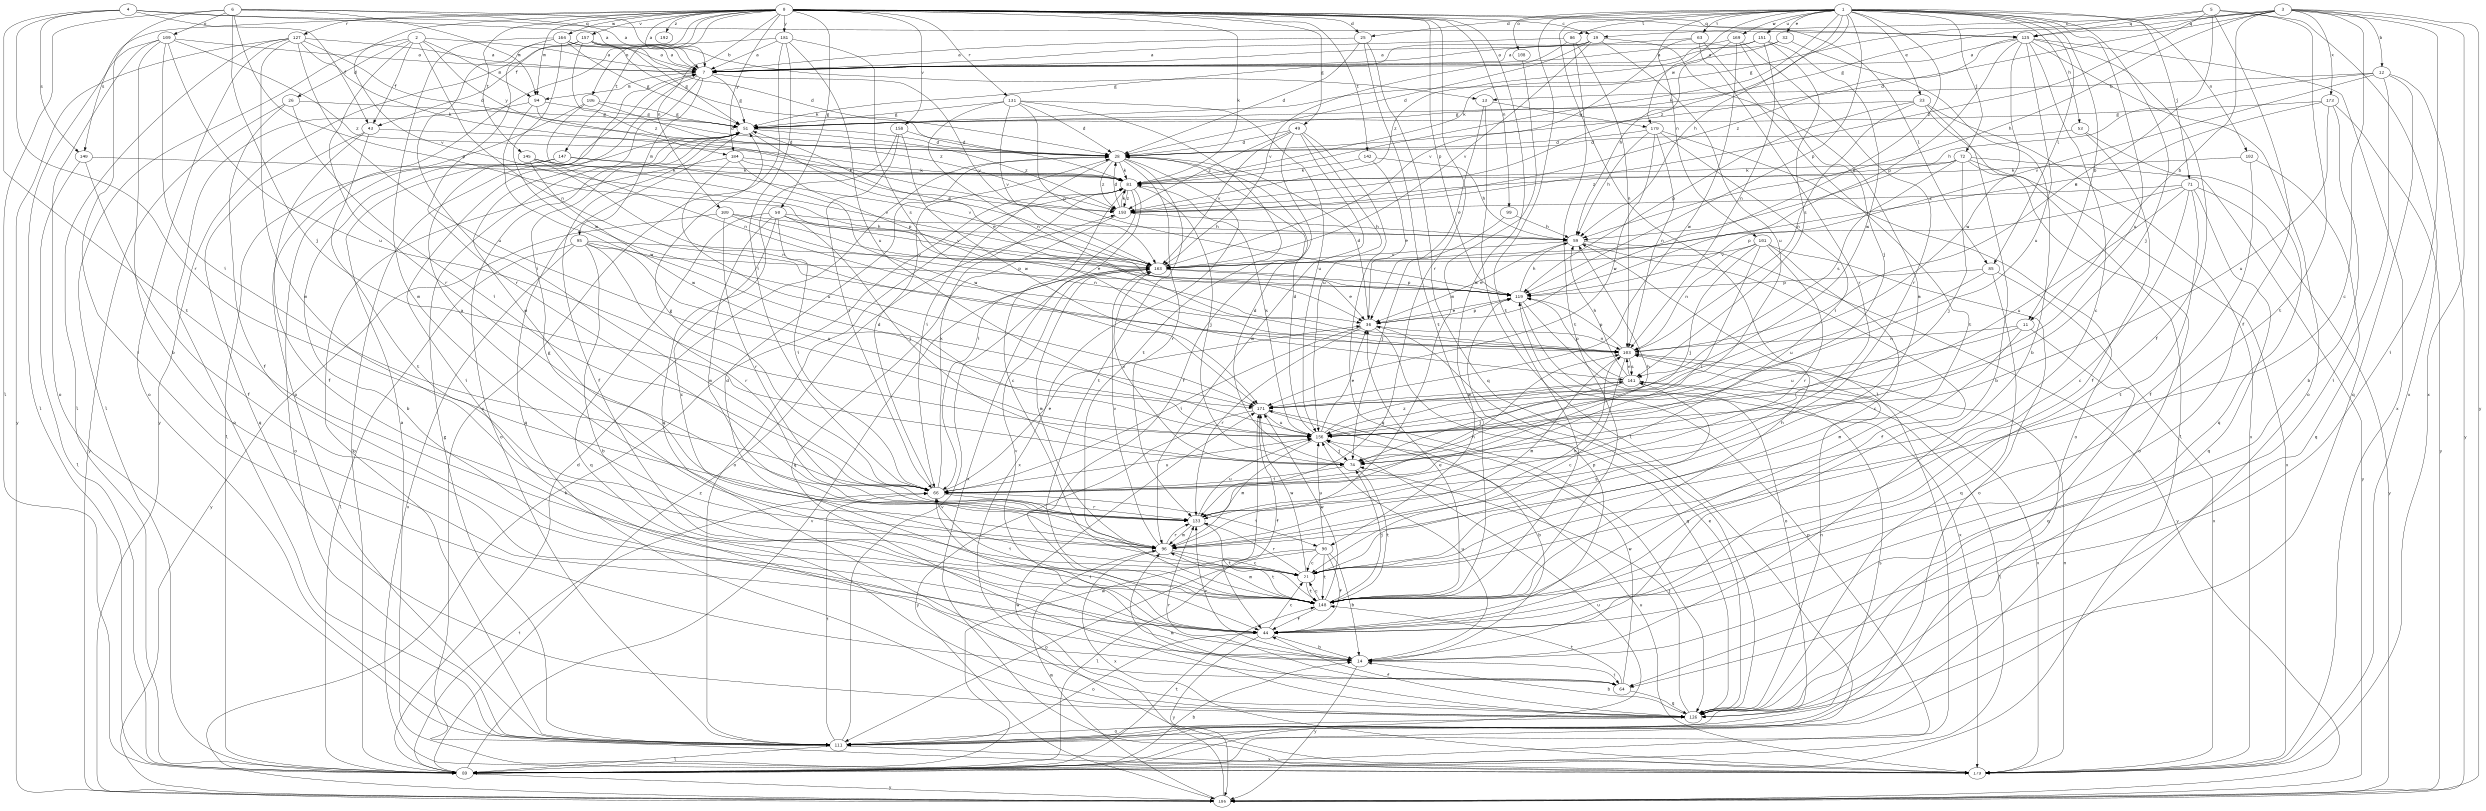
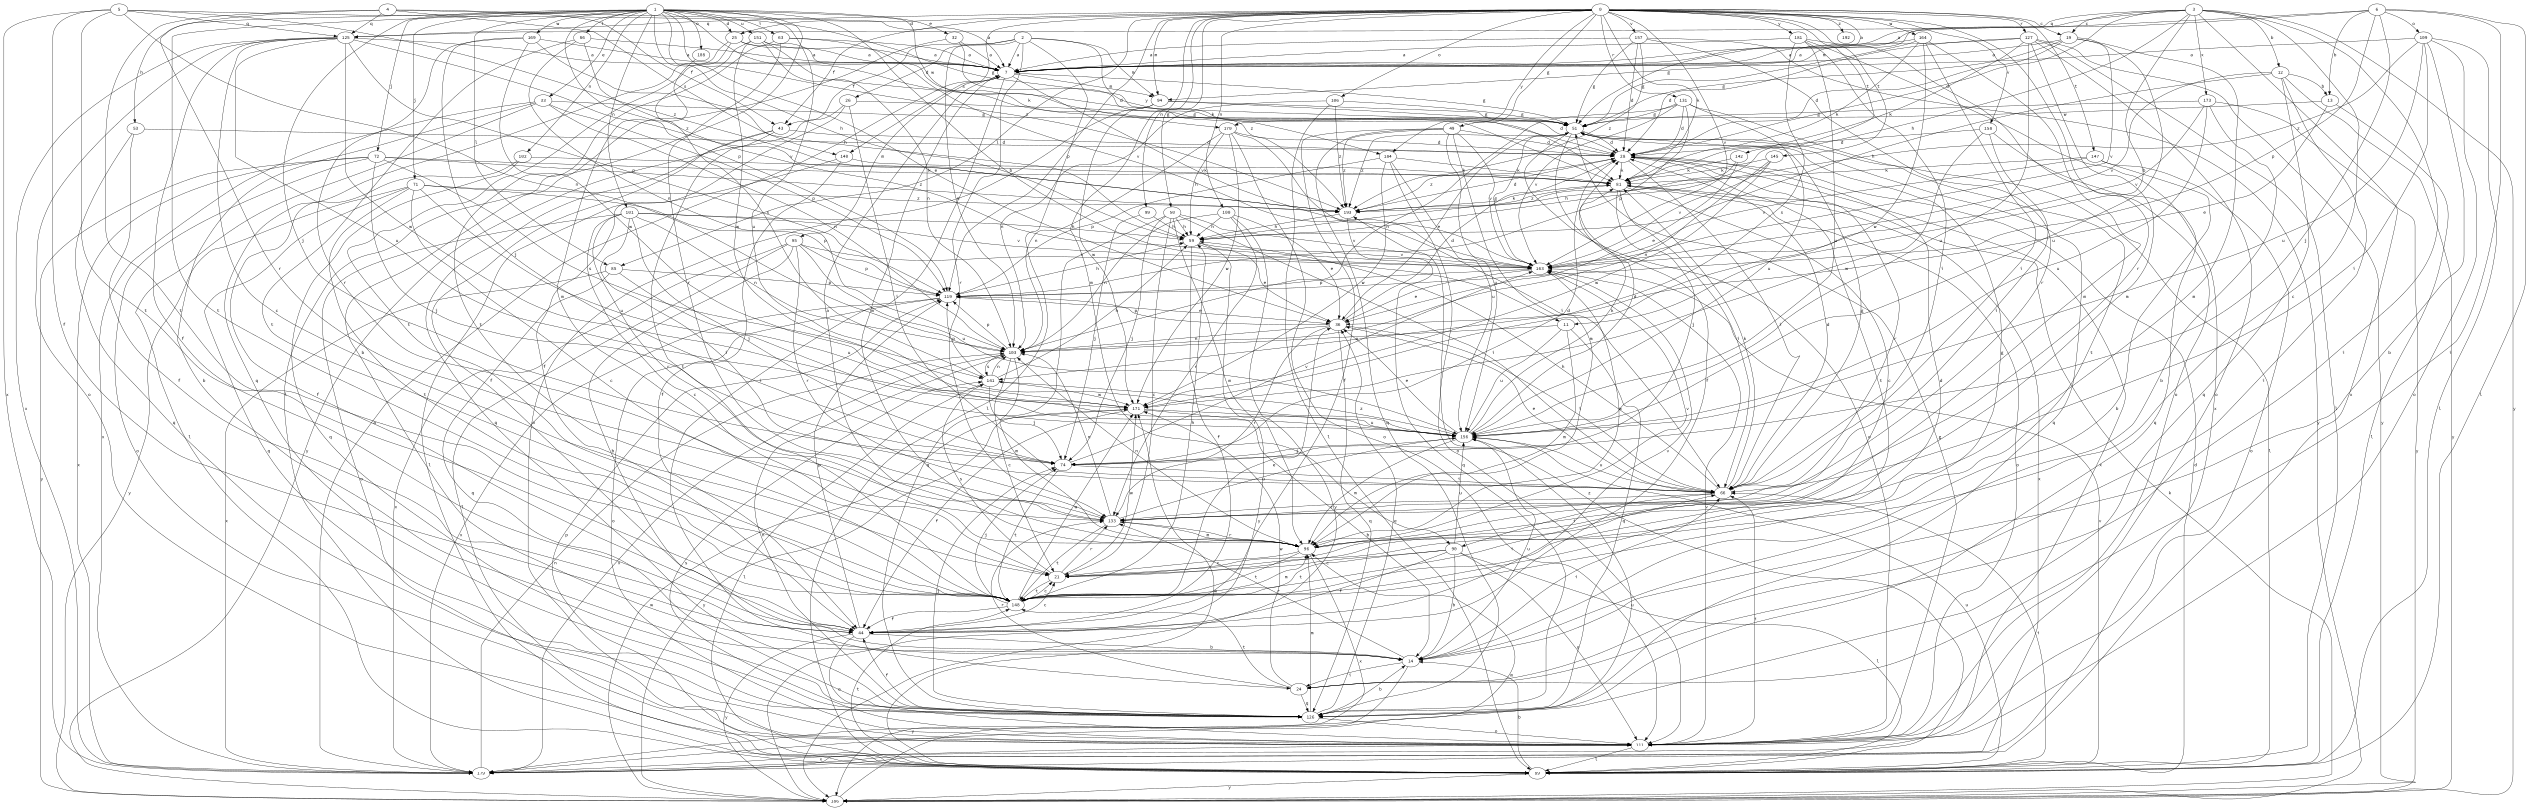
none -> (909, 221)
(1622, 689) -> (1299, 689)
